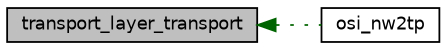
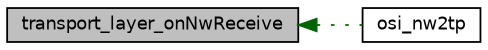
(132, 25) -> (153, 25)
